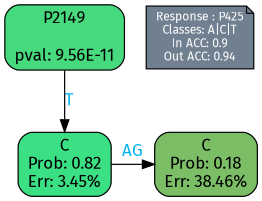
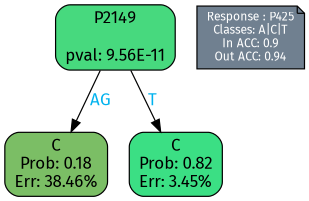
(127, 164) -> (88, 96)
